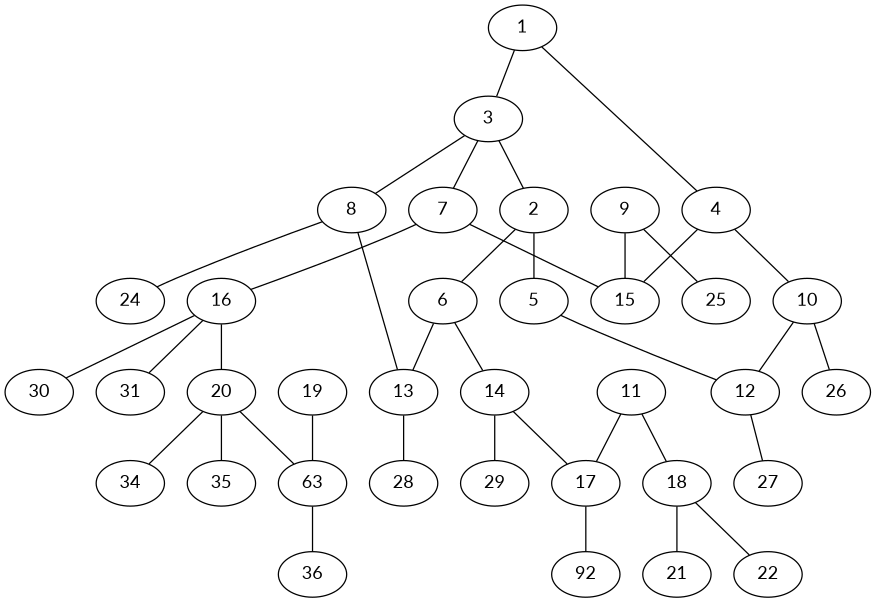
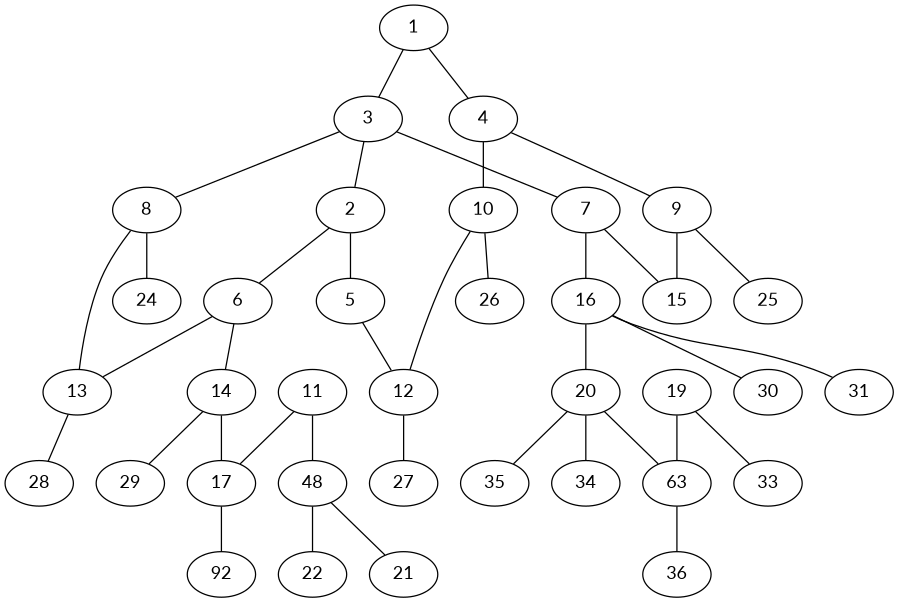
(676, 250) -> (581, 164)
(677, 483) -> (313, 483)
none -> (768, 483)
